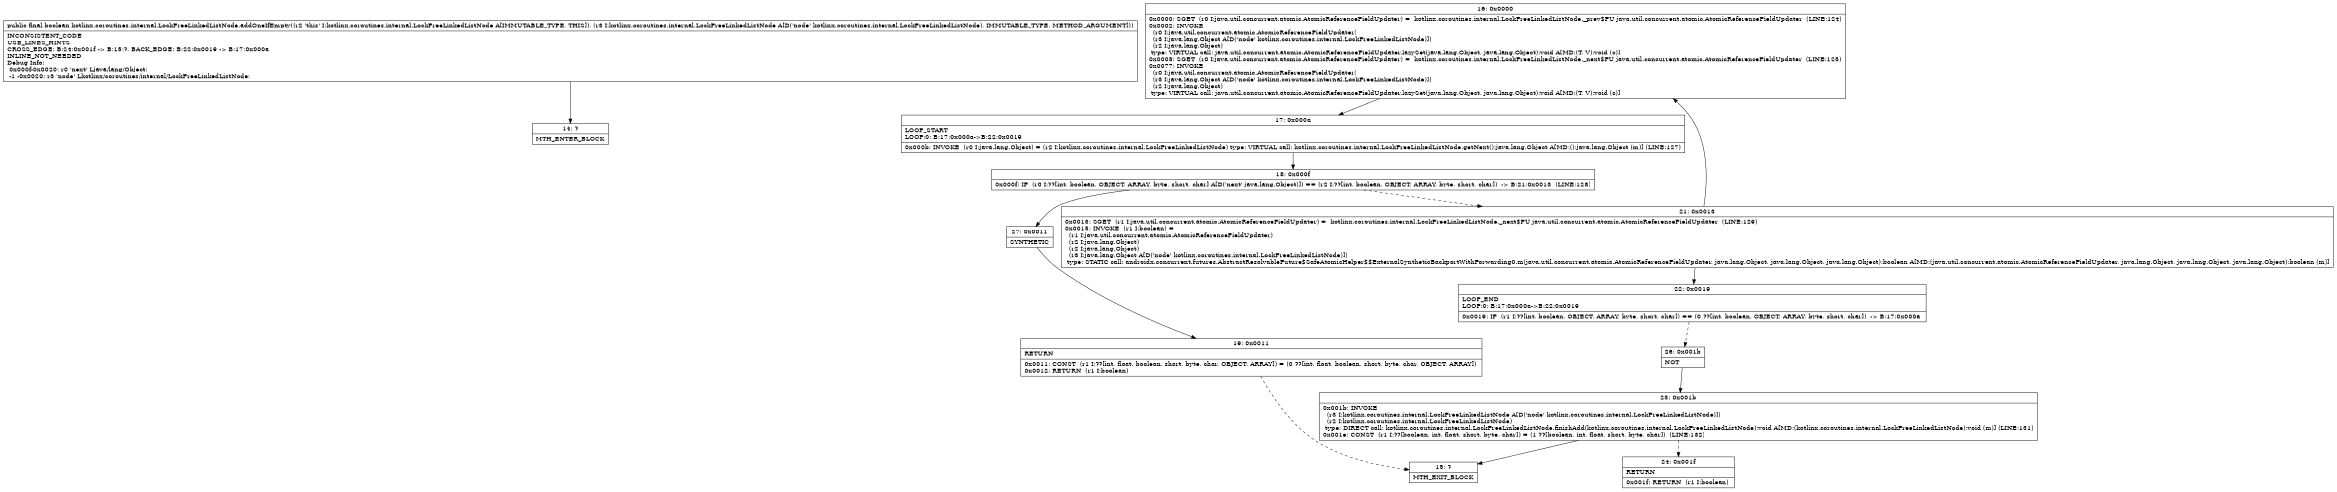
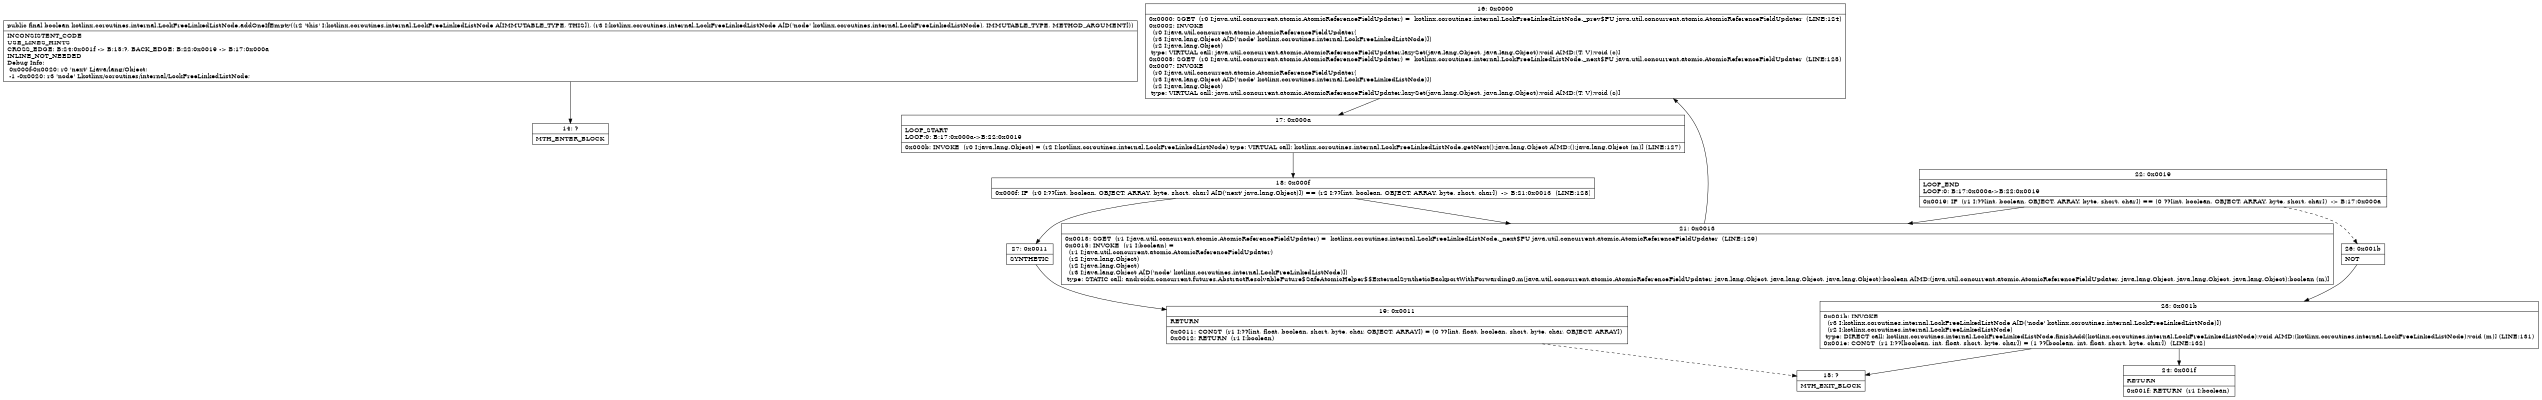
(1178, 66) -> (1178, 66)
(1421, 198) -> (1430, 211)
(1695, 274) -> (1968, 215)
(1678, 446) -> (2179, 355)
